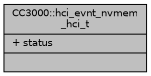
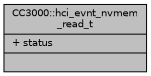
(75, 24) -> (75, 24)
